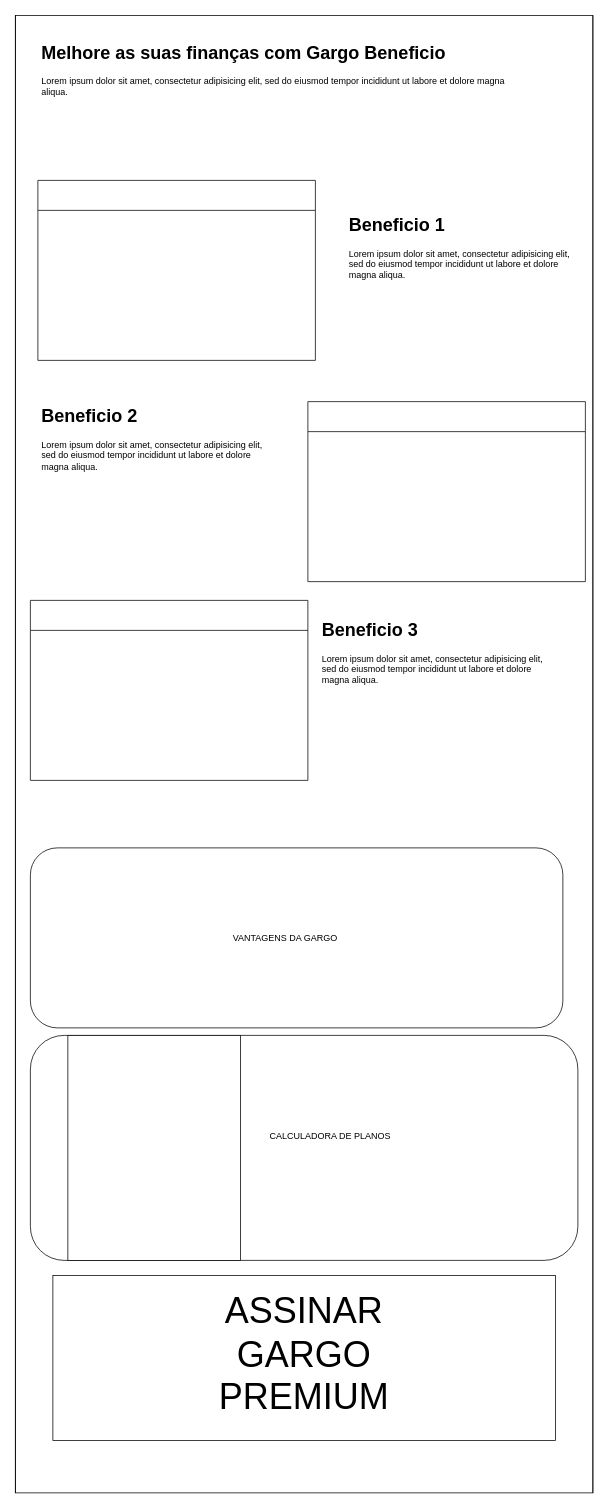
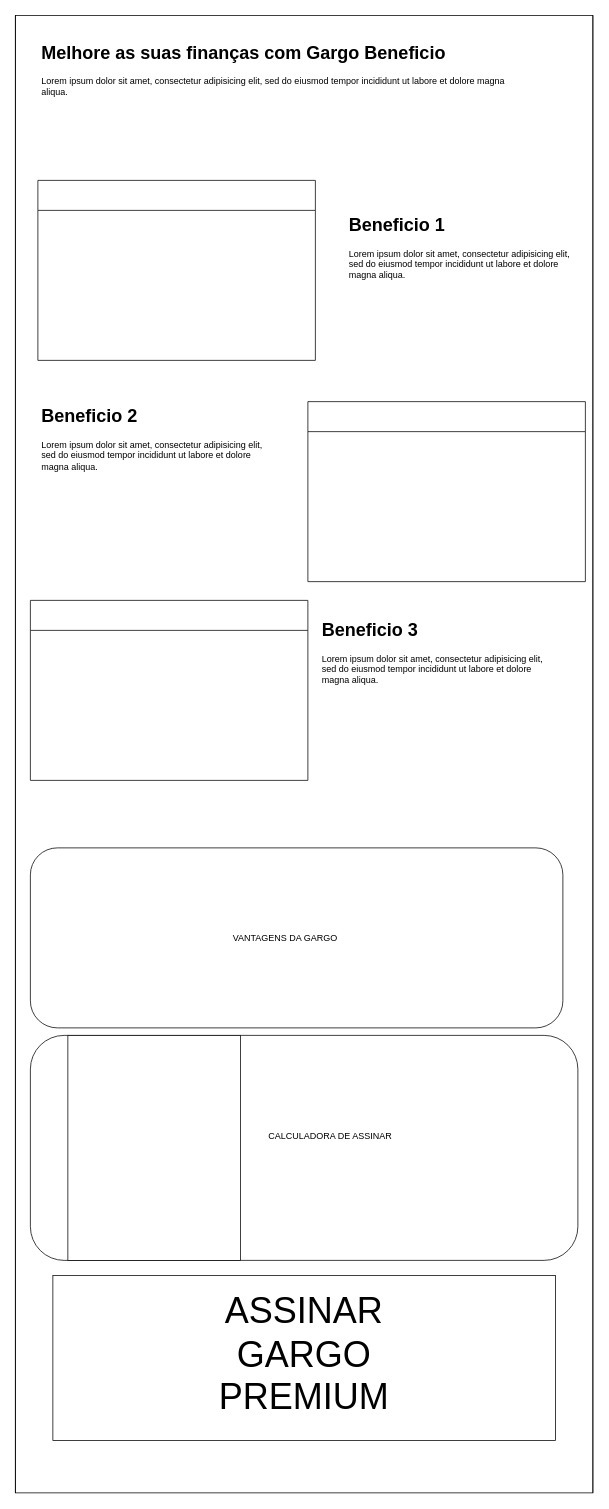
(330, 1137) -> (330, 1137)
